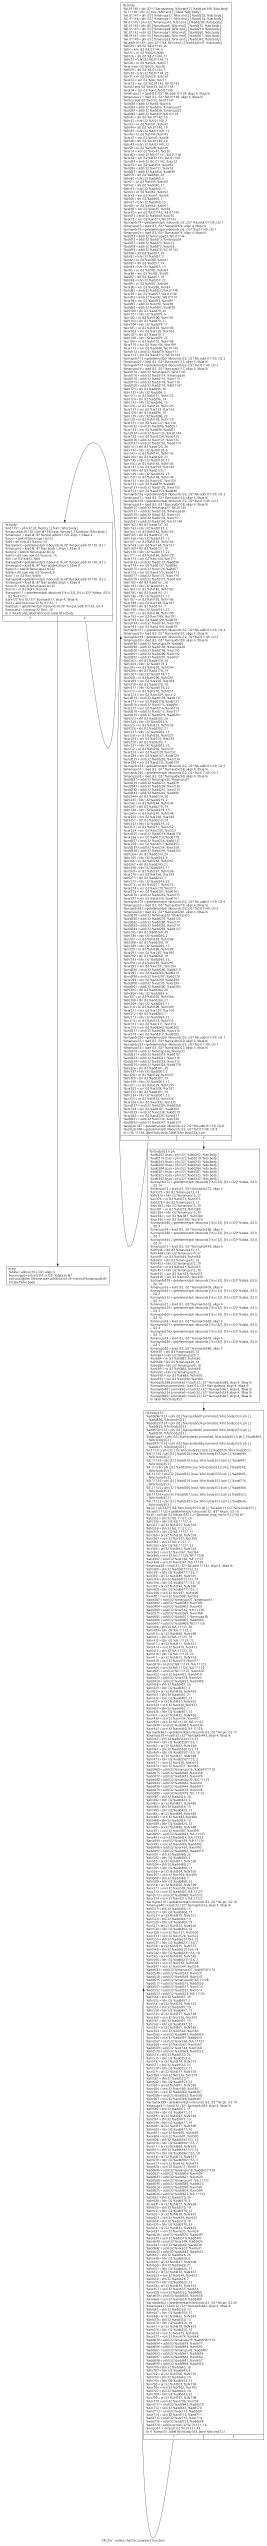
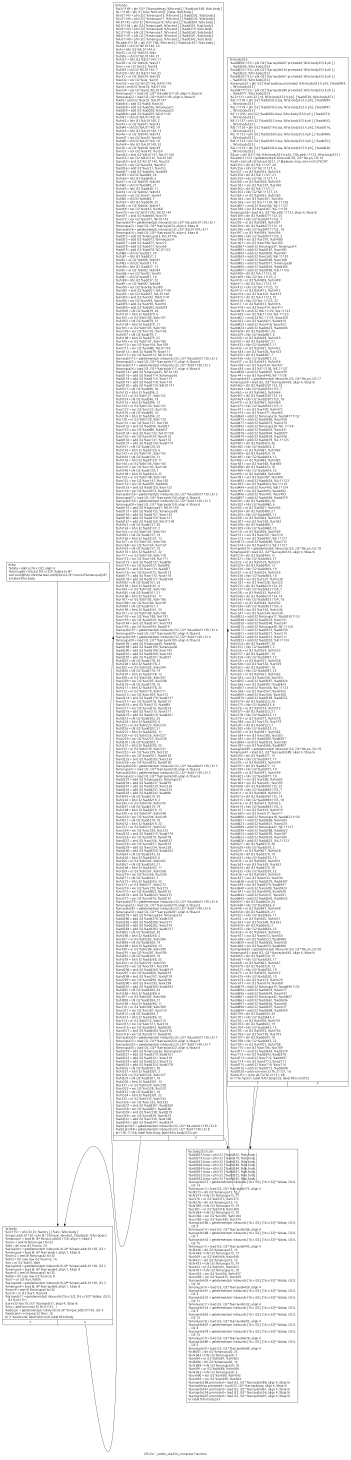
(58, 943) -> (58, 903)
(154, 1051) -> (149, 1051)
(204, 1405) -> (253, 1112)
